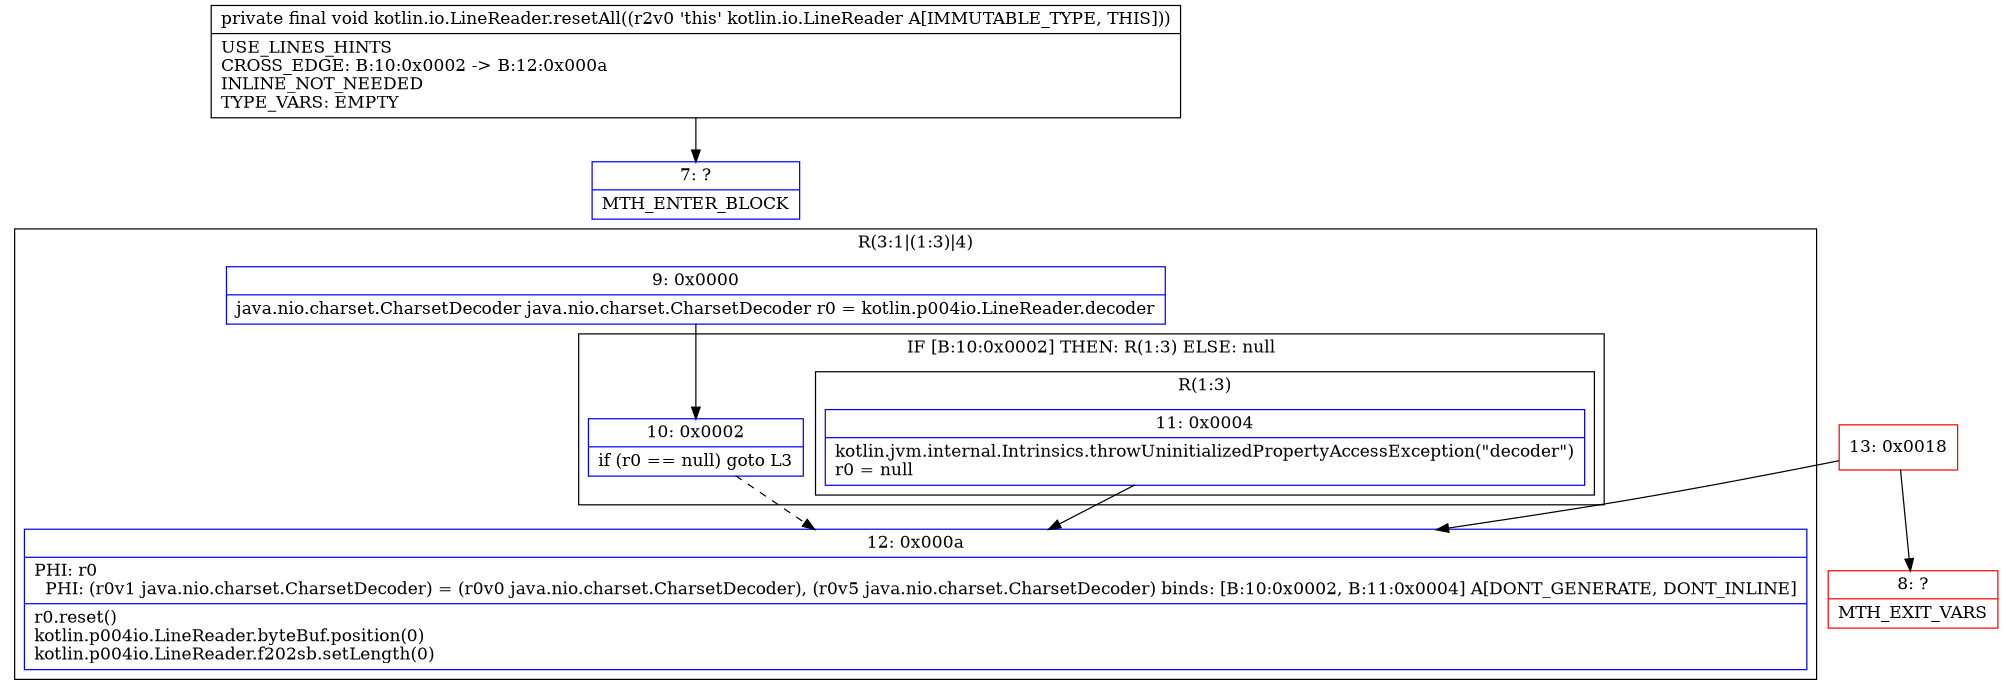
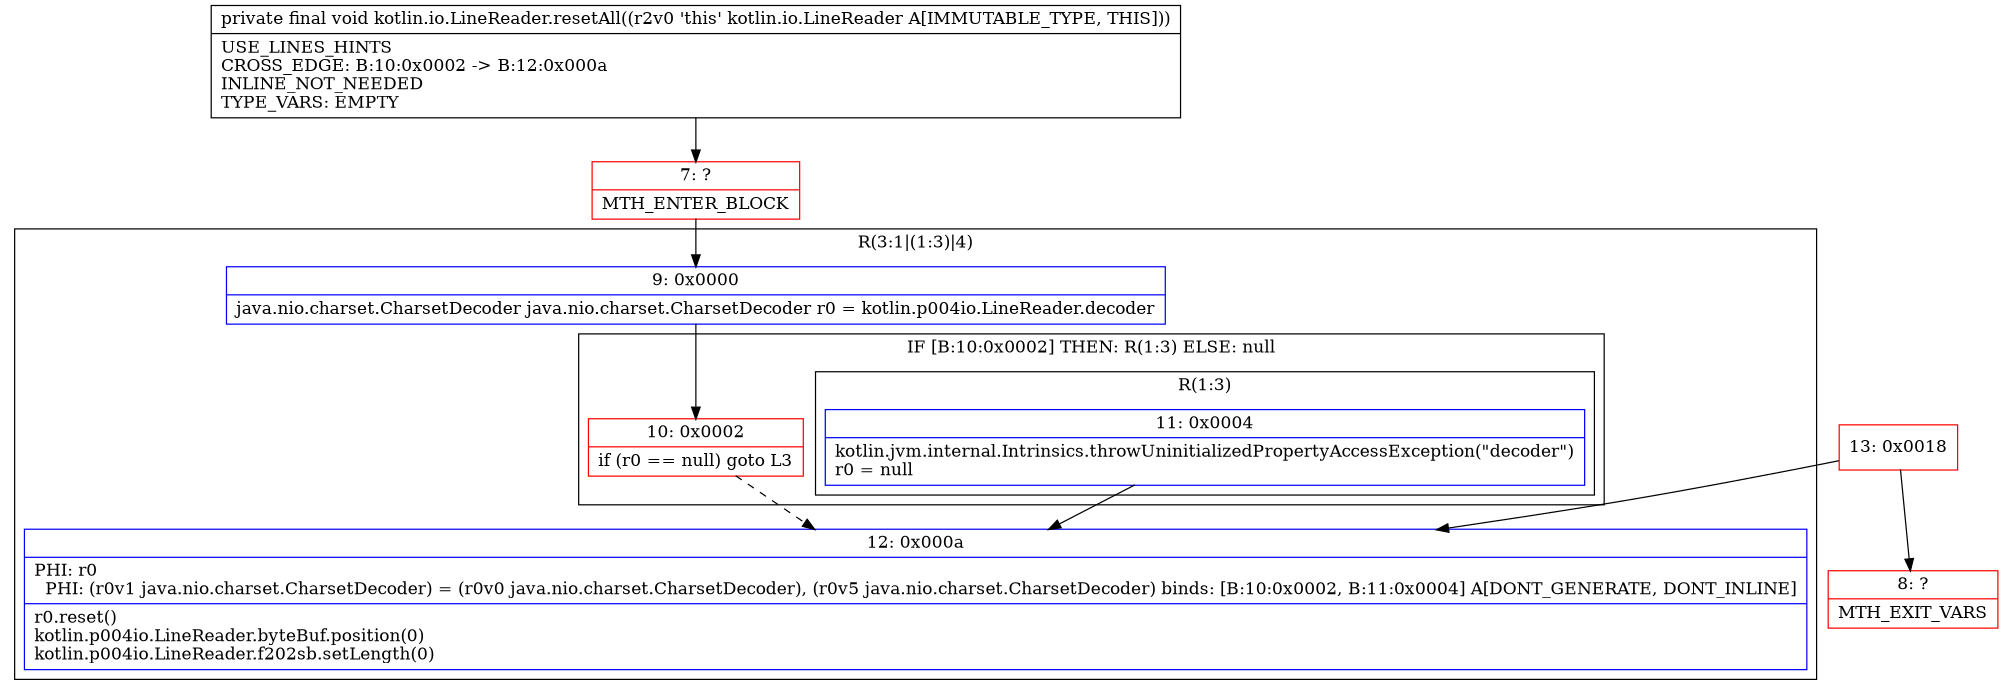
(696, 190) -> (696, 190)
none -> (696, 237)
(696, 447) -> (696, 447)
